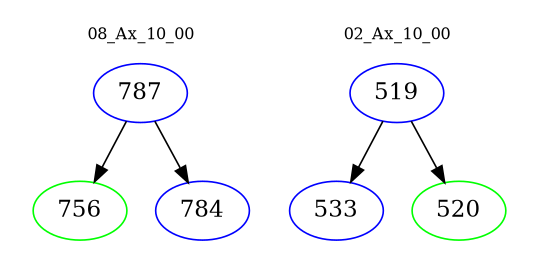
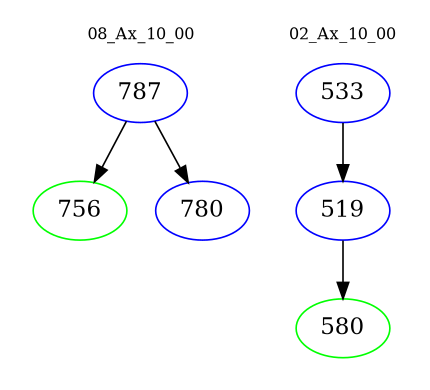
(371, 144) -> (343, 144)
(203, 211) -> (203, 211)
(459, 211) -> (343, 328)
